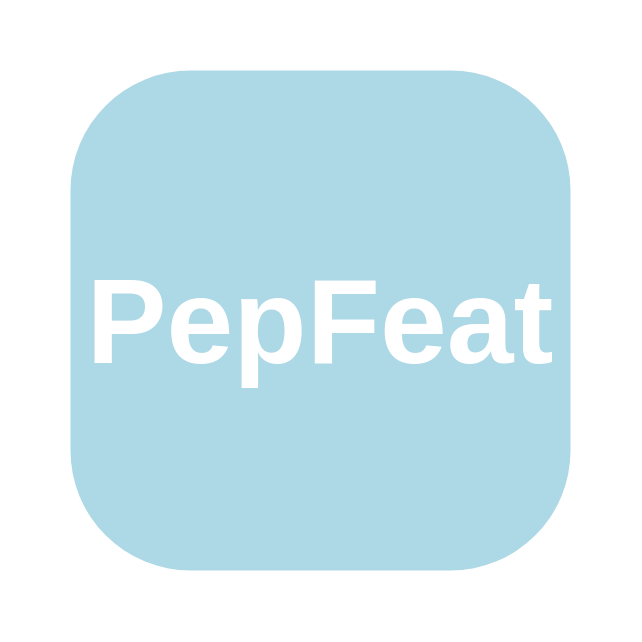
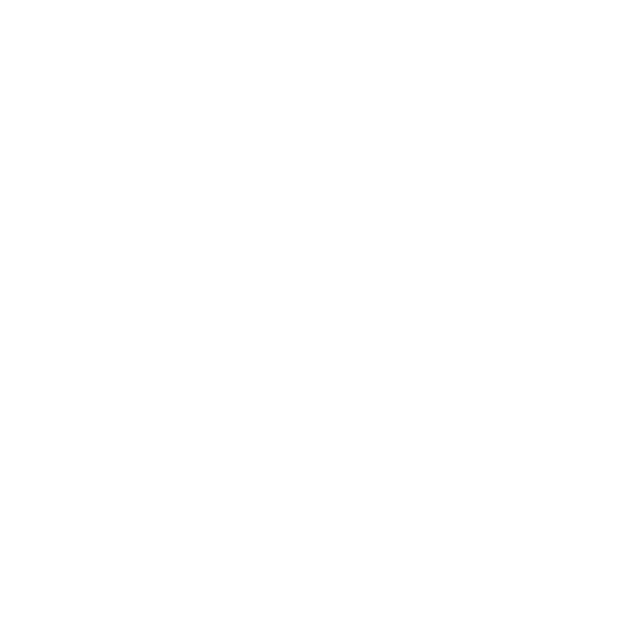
(321, 321) -> none
